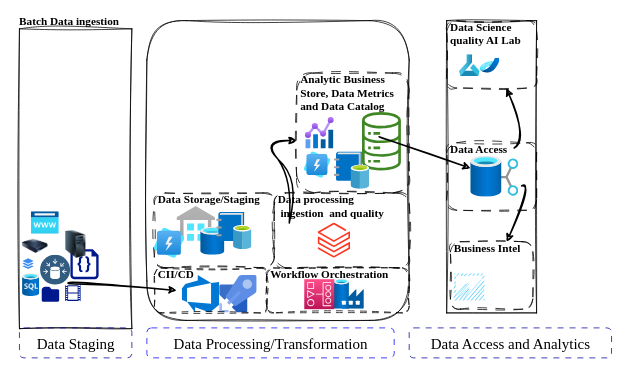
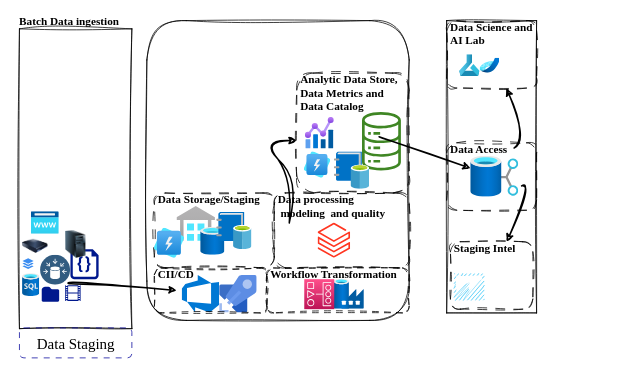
(492, 40) -> (492, 40)
(354, 102) -> (354, 102)
(342, 213) -> (342, 213)
(492, 252) -> (492, 252)
(339, 279) -> (339, 279)
(270, 343) -> none
(510, 343) -> none
